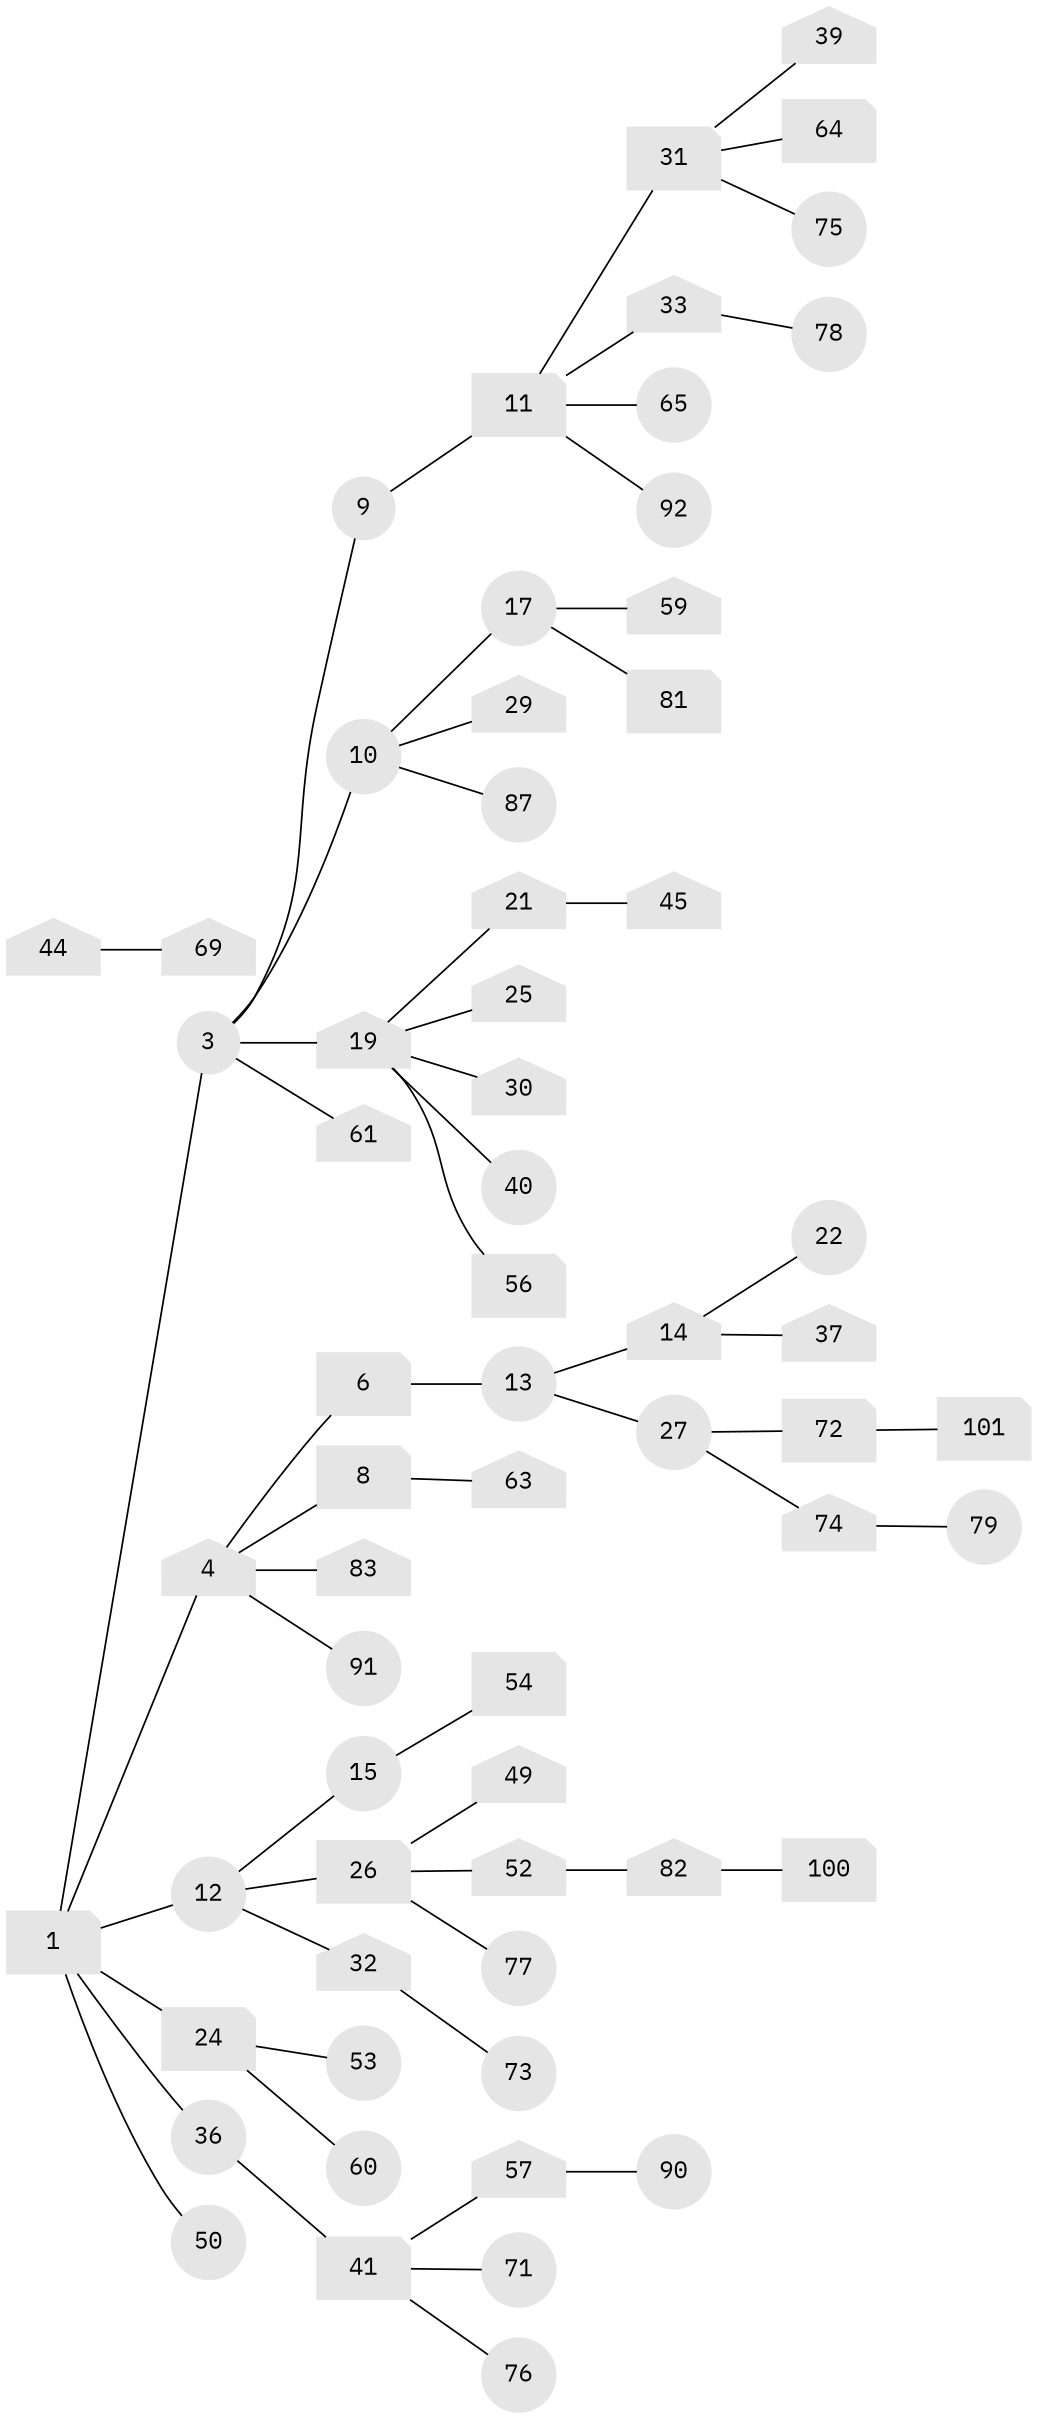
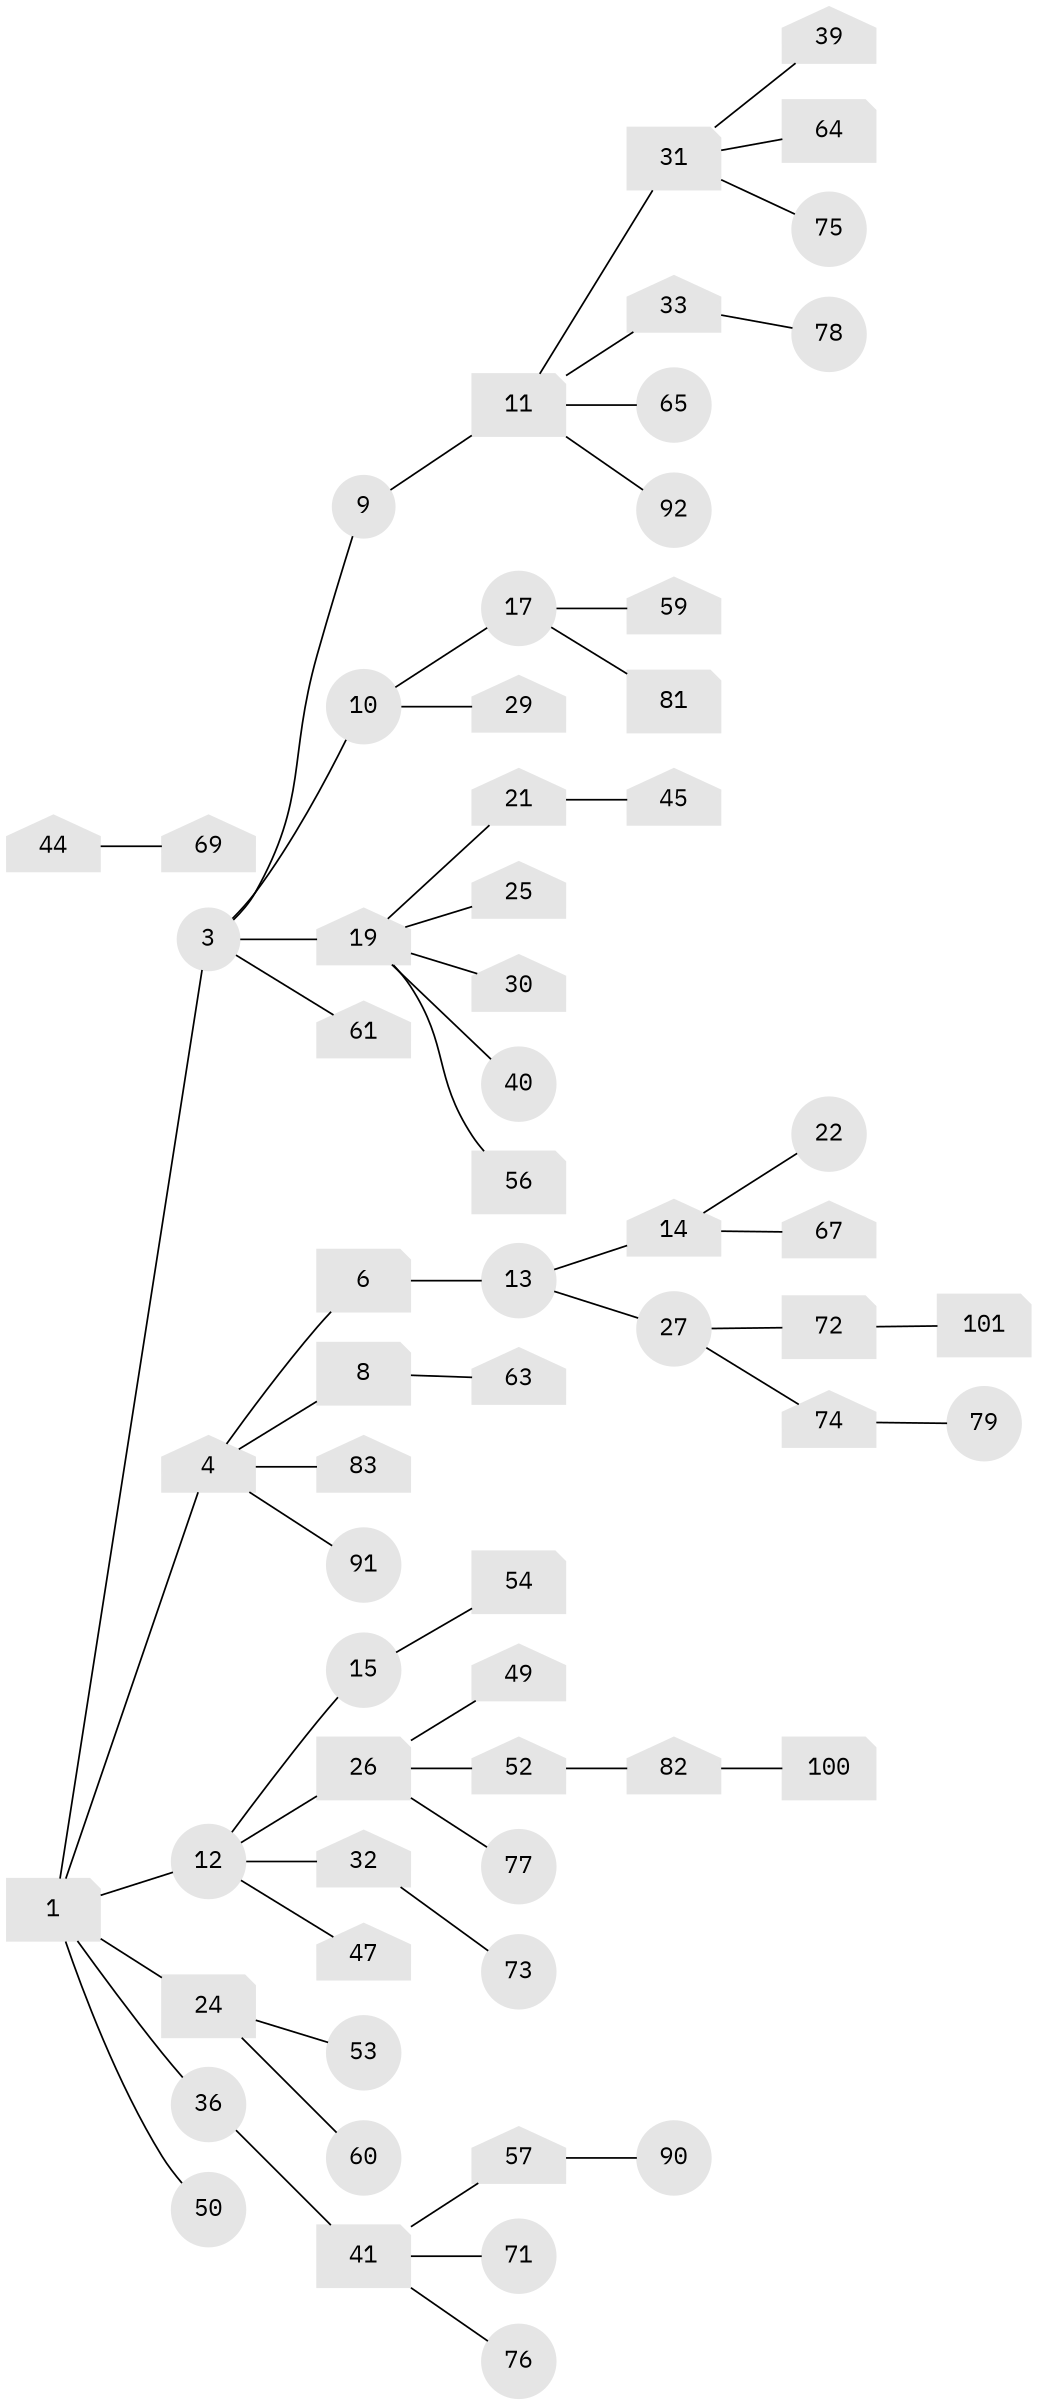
(519, 805) -> none
(829, 1336) -> (829, 1232)
none -> (364, 1954)
